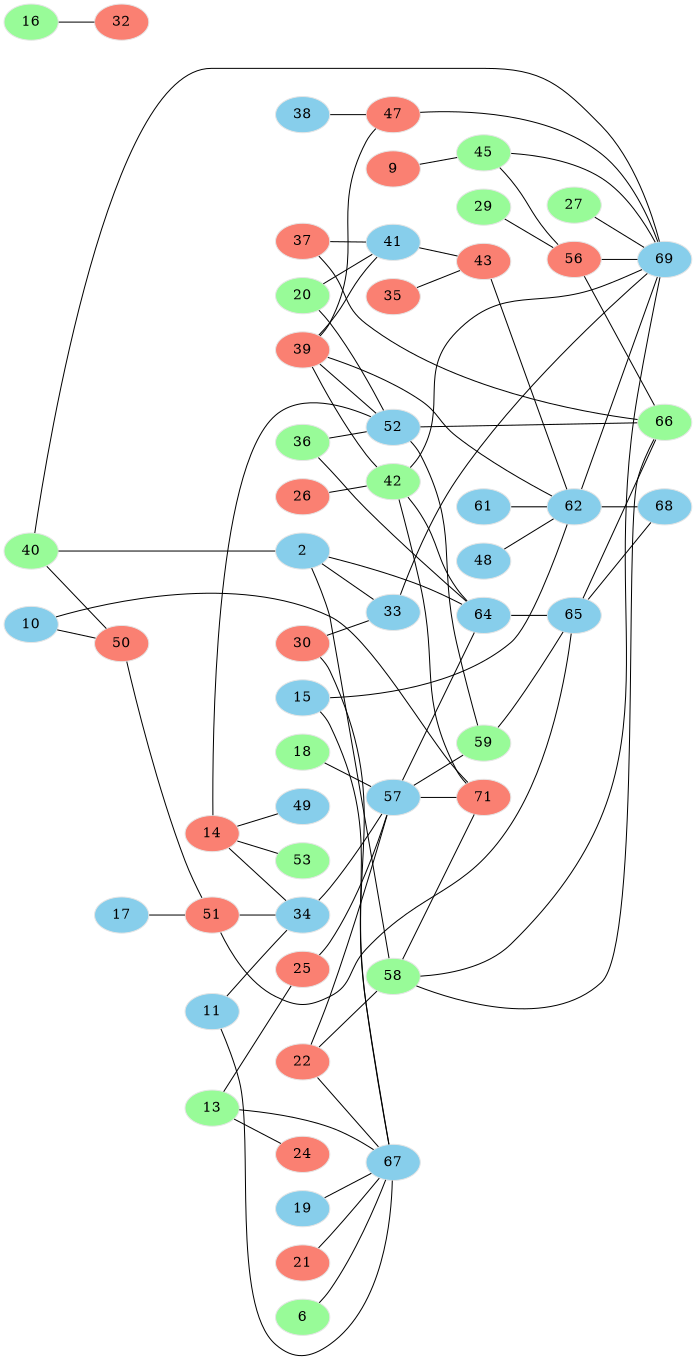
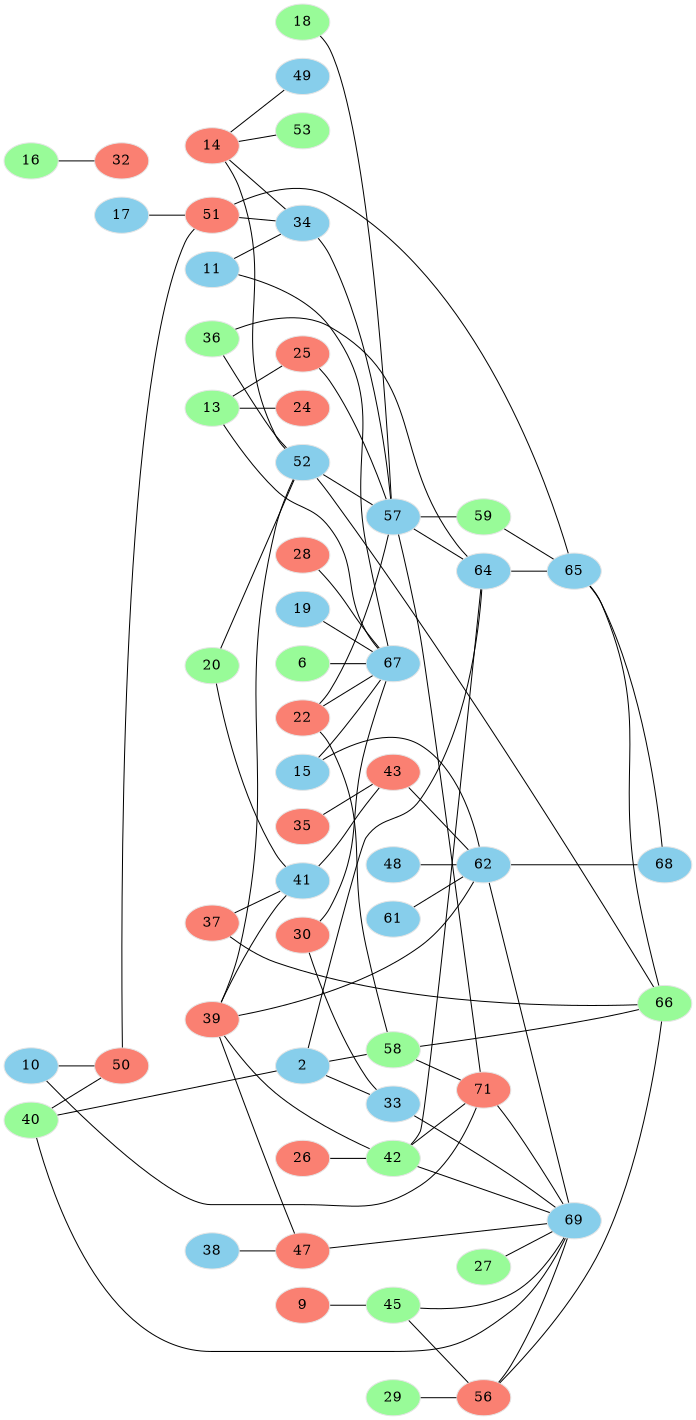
(446, 552) -> (348, 490)
(624, 715) -> (532, 1154)
(303, 1263) -> (303, 555)
